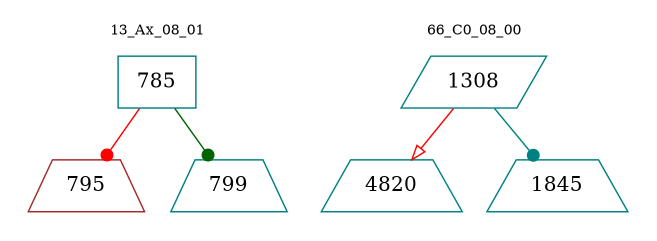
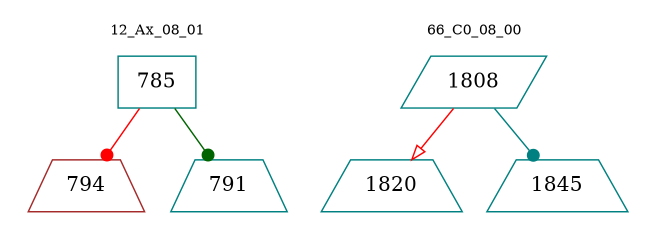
(158, 31) -> (158, 31)
(474, 82) -> (474, 82)
(86, 186) -> (86, 186)
(229, 186) -> (229, 186)
(392, 186) -> (392, 186)
